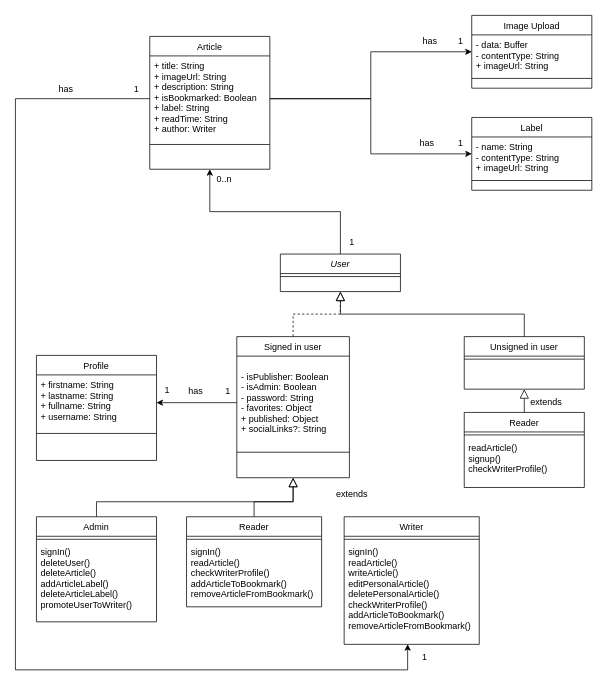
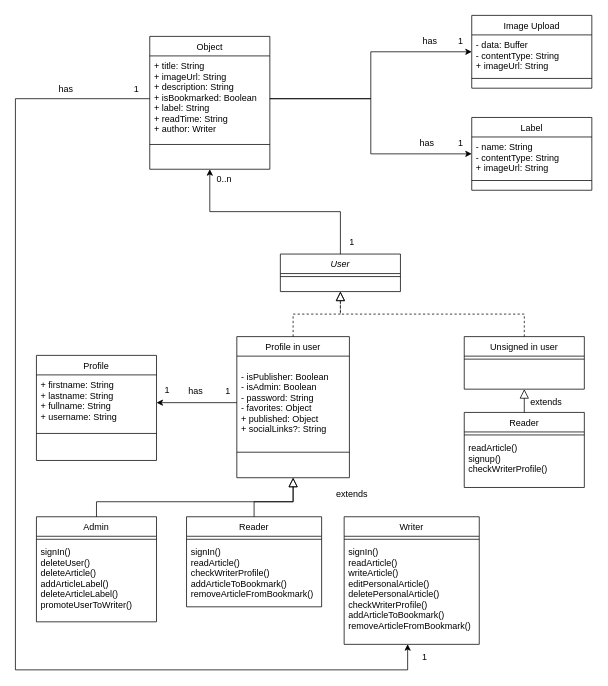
(209, 47) -> (209, 47)
(444, 314) -> (444, 314)
(293, 347) -> (293, 347)
